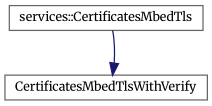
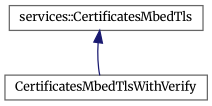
(114, 47) -> (98, 59)
